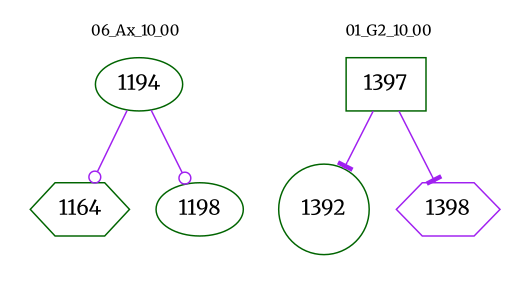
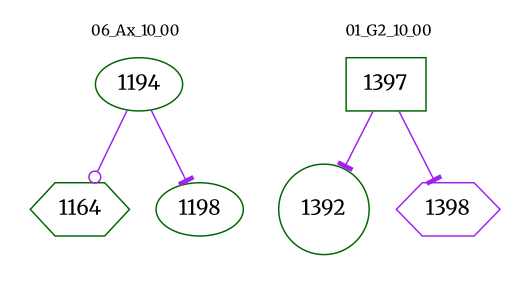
(167, 141) -> (168, 143)
